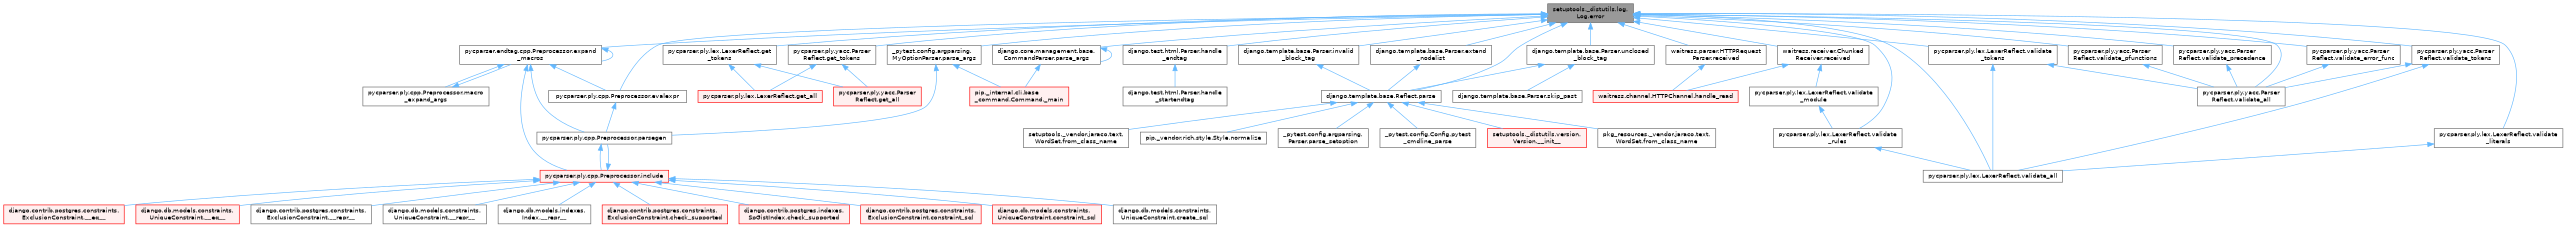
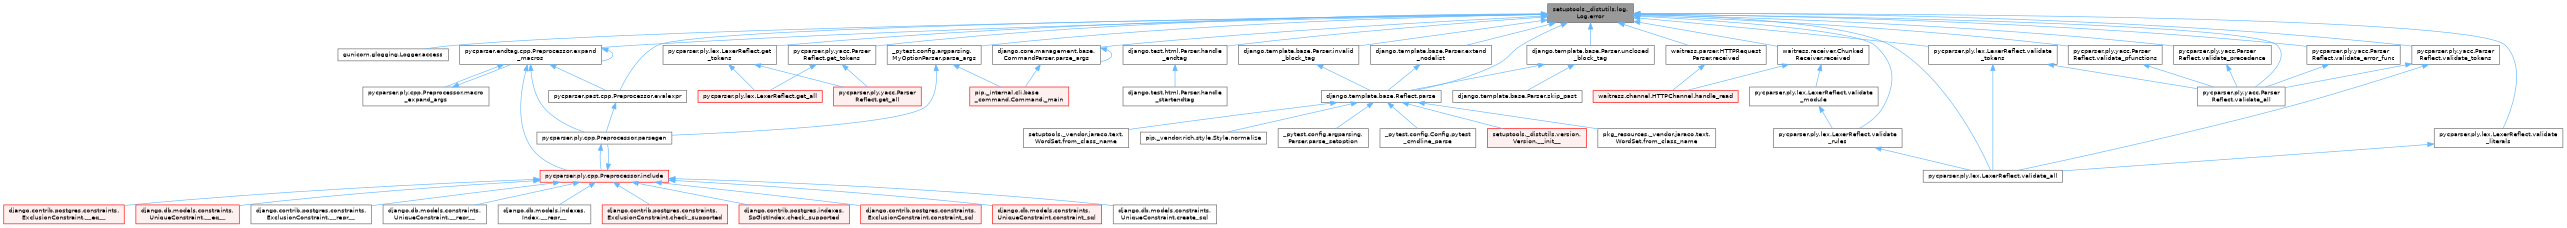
none -> (393, 55)
(618, 96) -> (618, 96)
